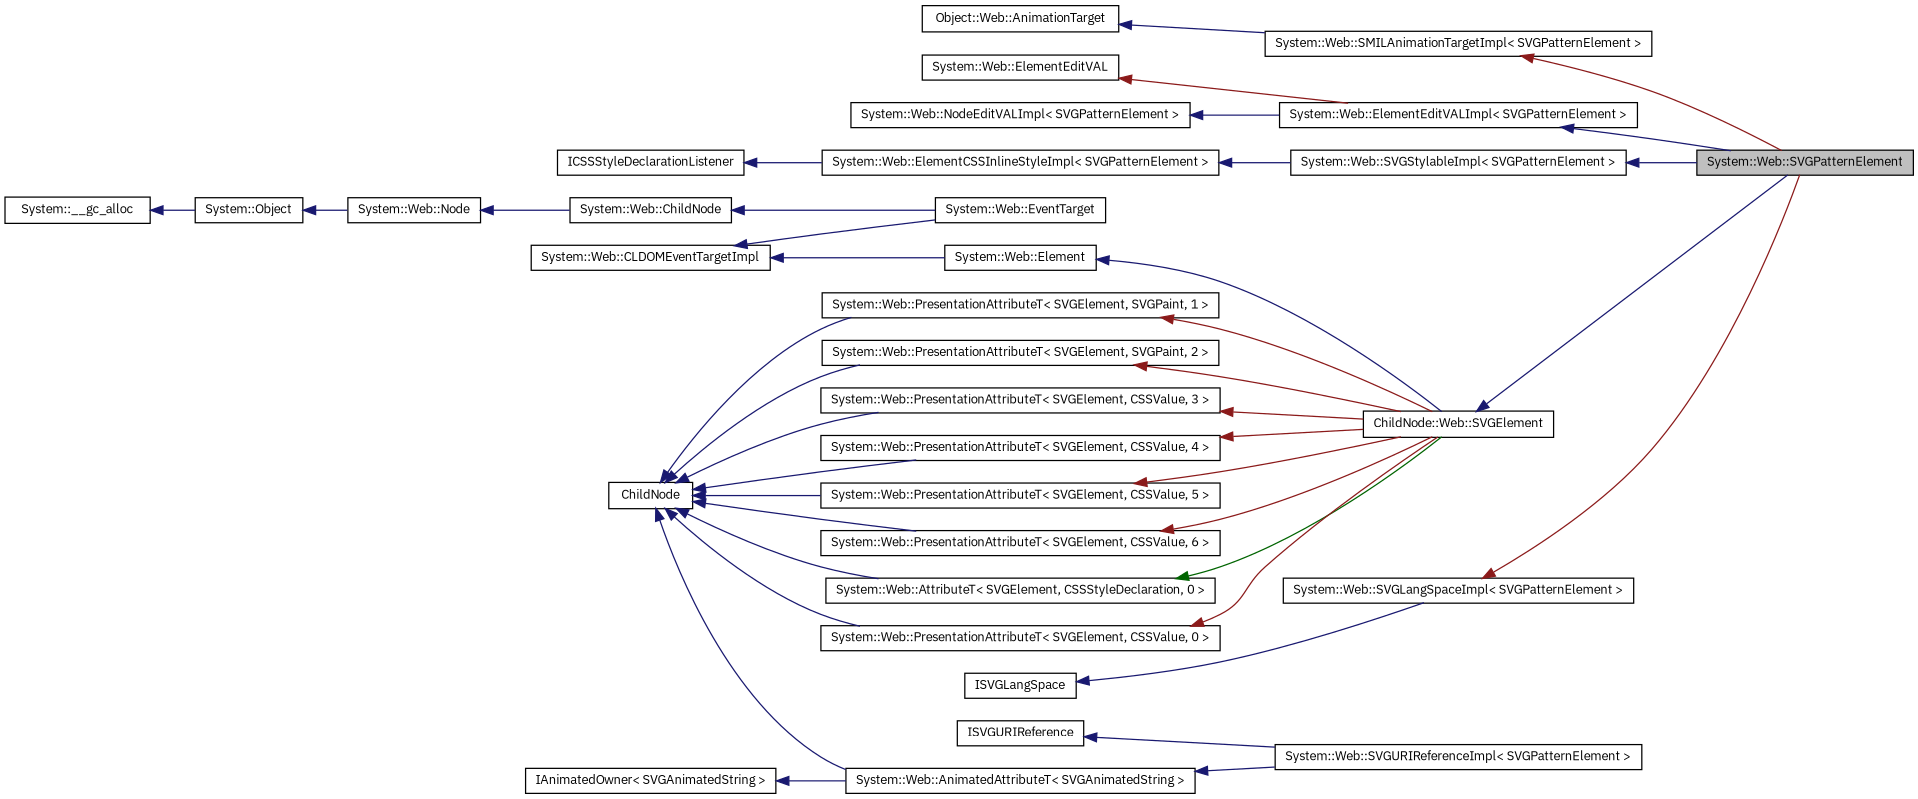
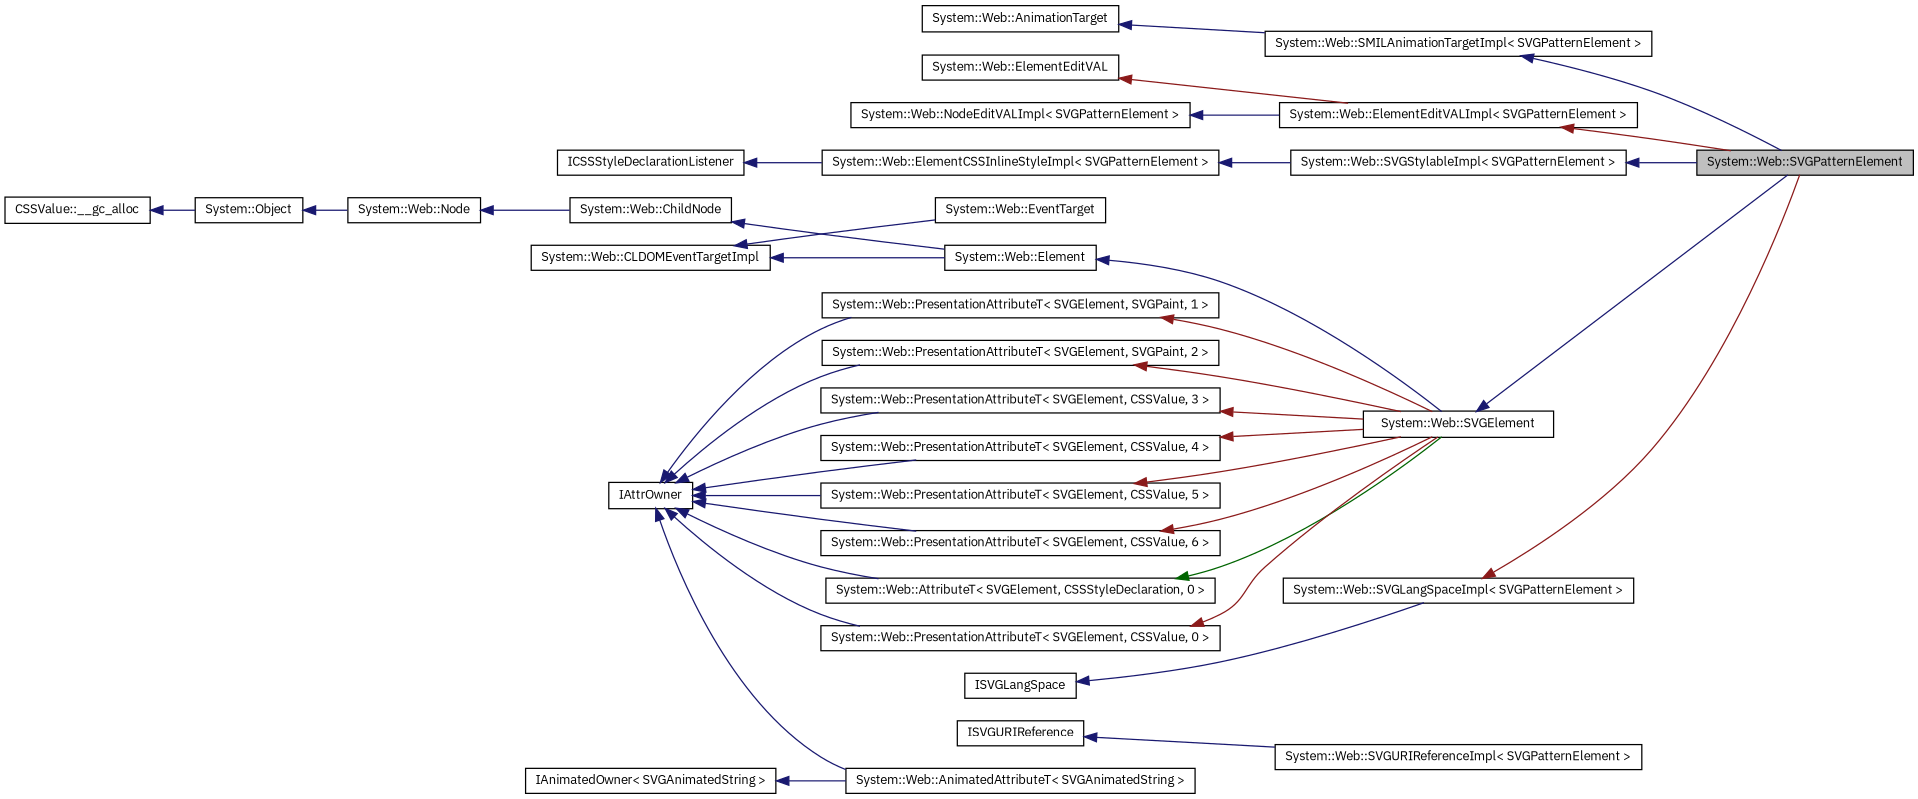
(1021, 19) -> (1021, 19)
(1661, 95) -> (1661, 95)
(1652, 139) -> (1652, 139)
(78, 210) -> (78, 210)
(840, 210) -> (854, 238)
(1458, 424) -> (1458, 424)
(651, 496) -> (651, 496)
(1241, 769) -> none
